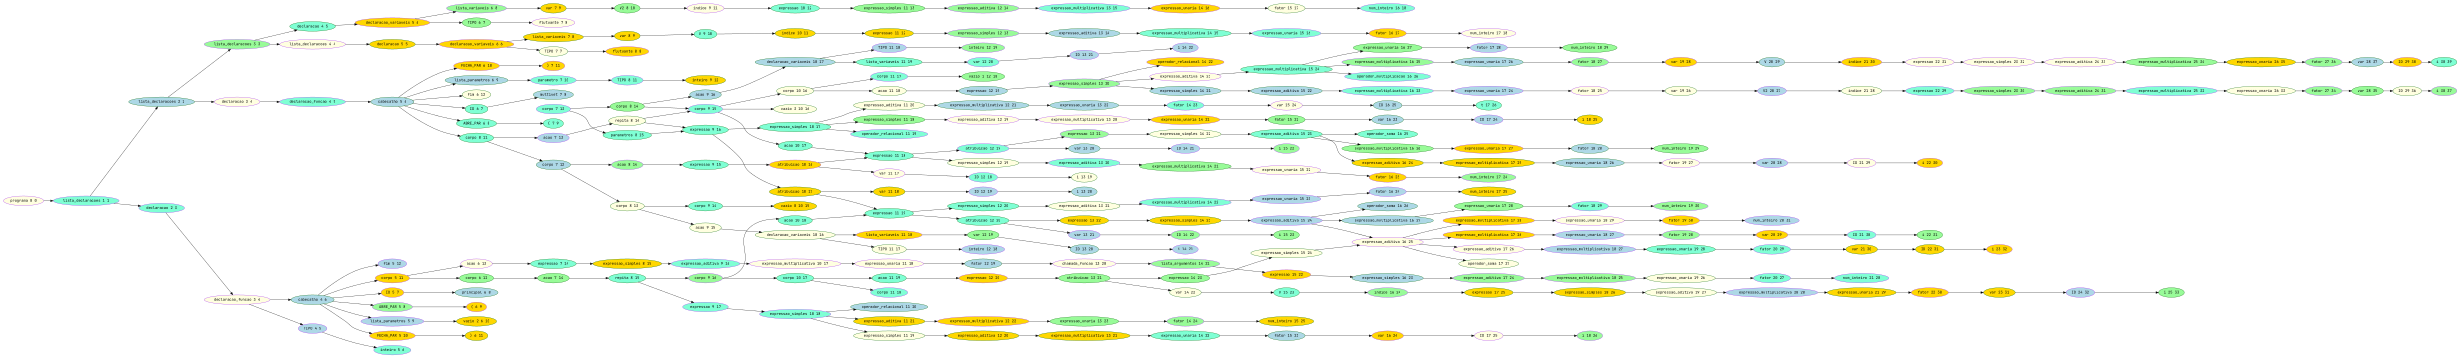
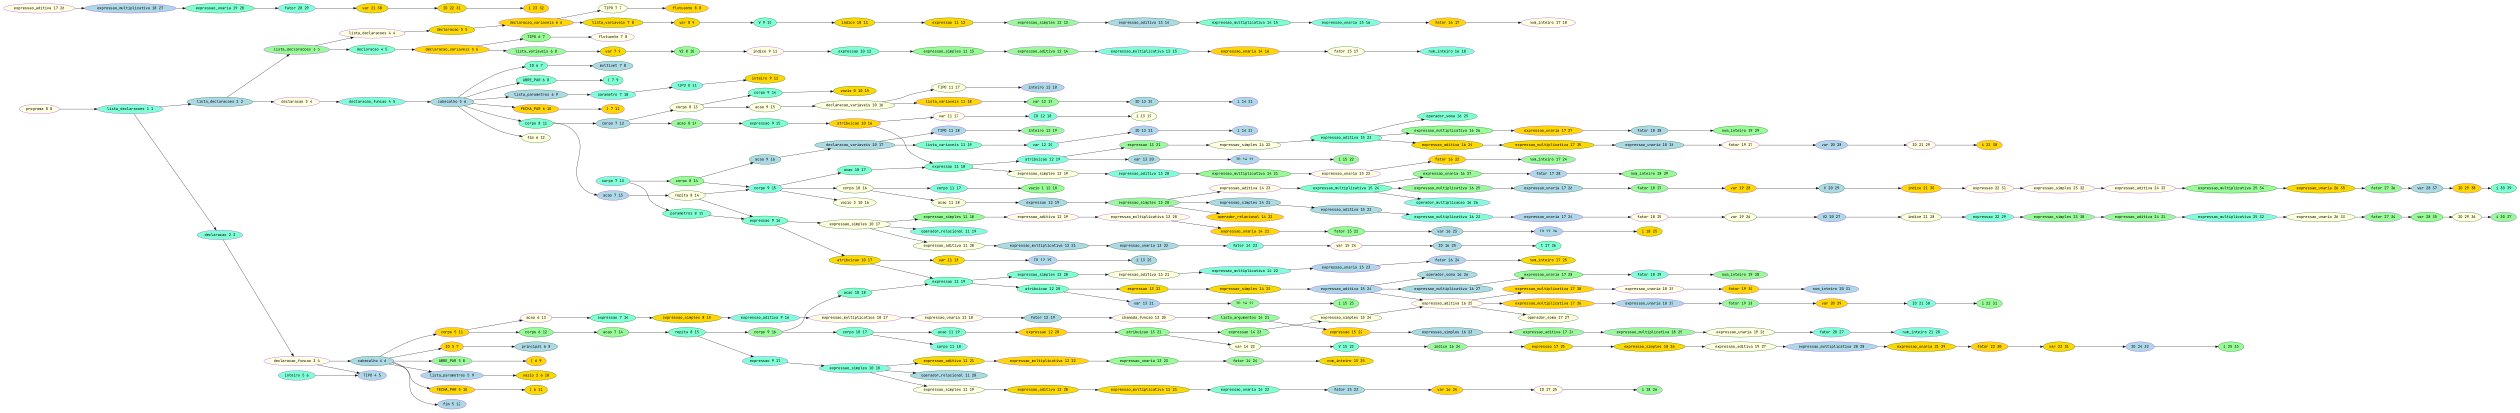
(795, 127) -> (855, 224)
(1437, 246) -> none
(348, 341) -> (335, 375)
